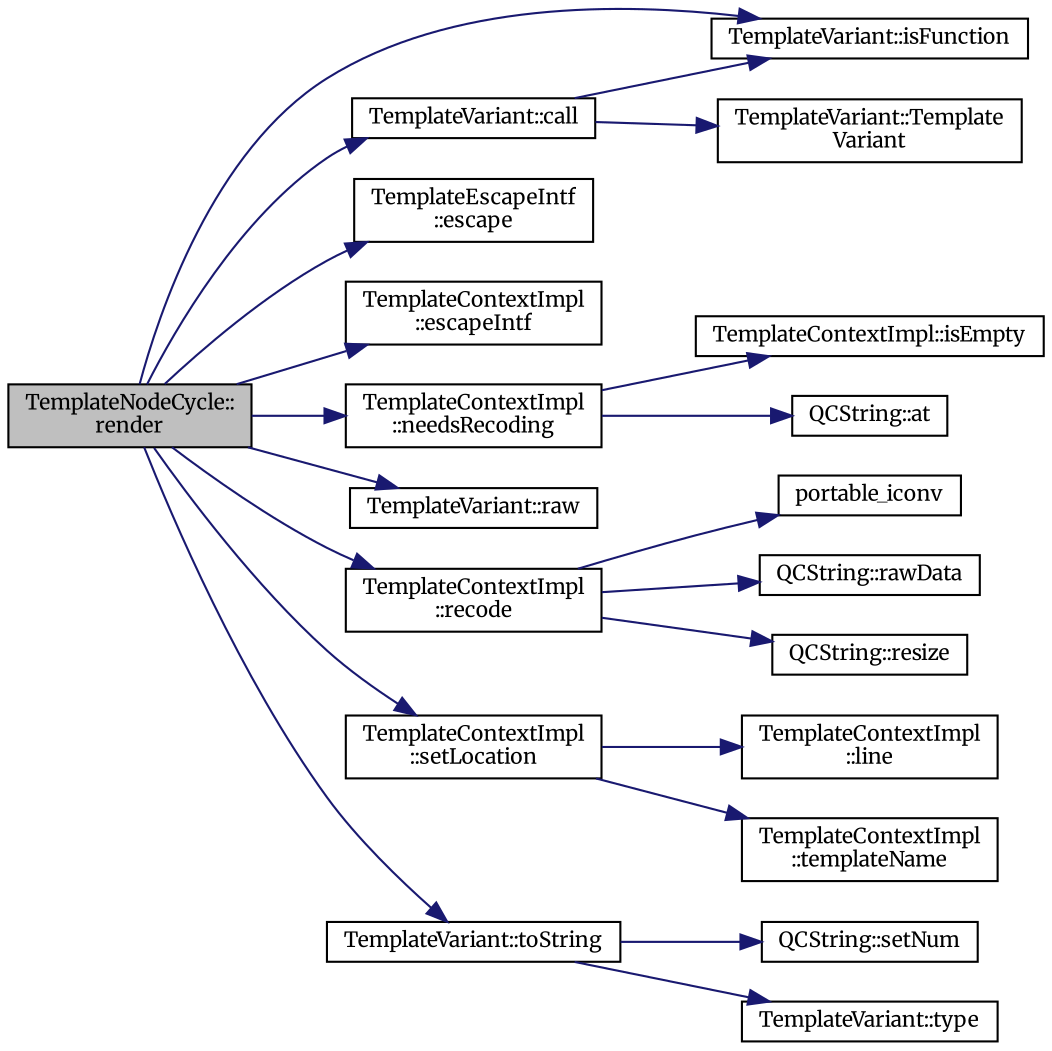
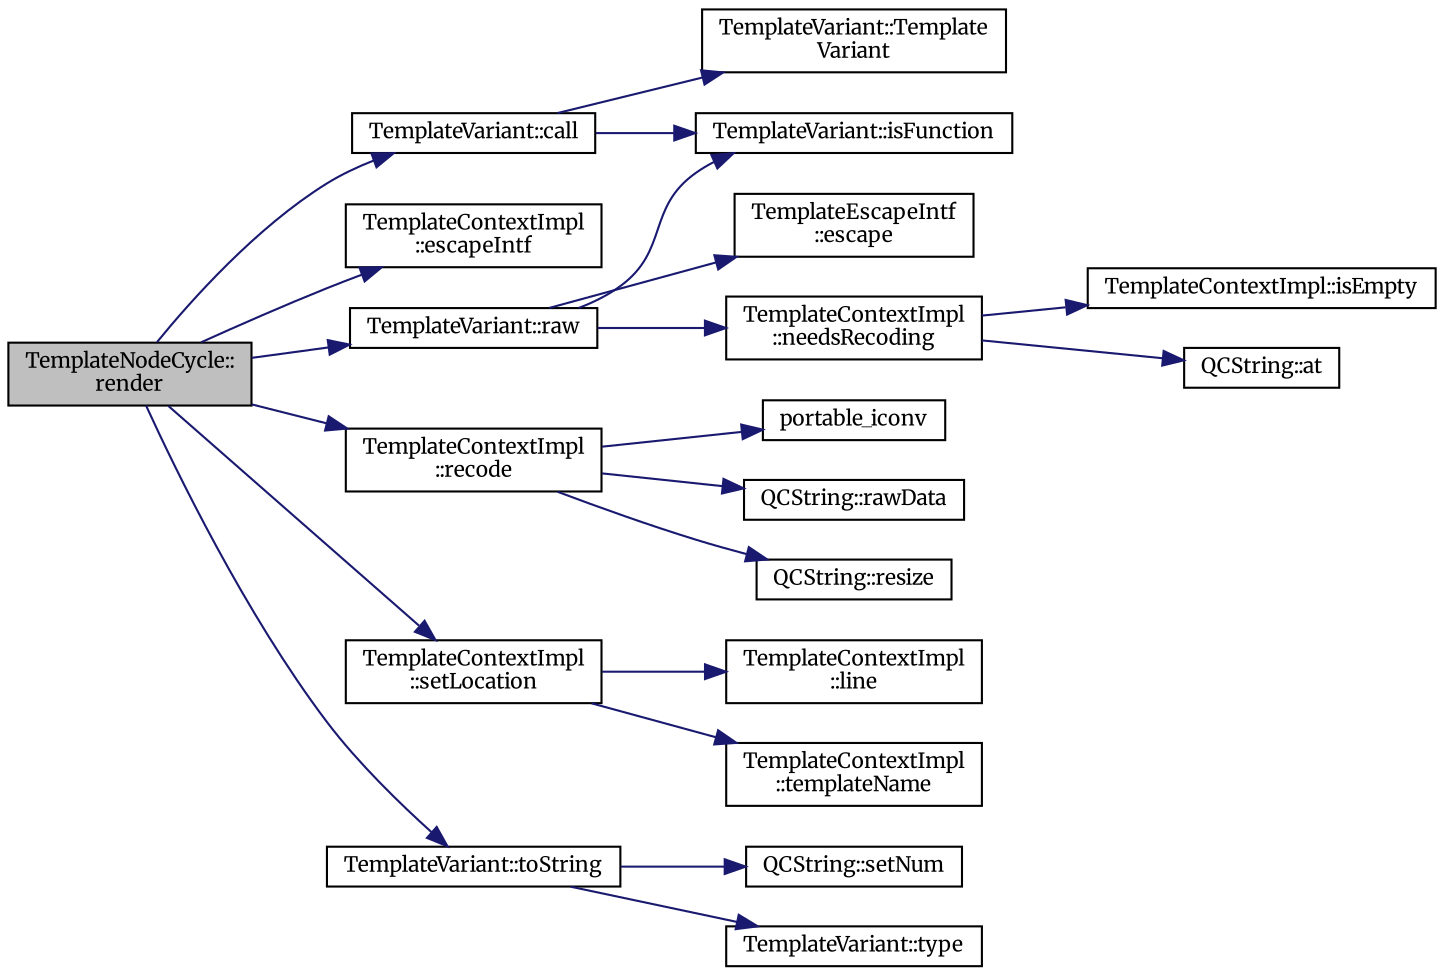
(352, 65) -> (653, 242)
(251, 311) -> (645, 282)
(288, 416) -> (651, 328)
